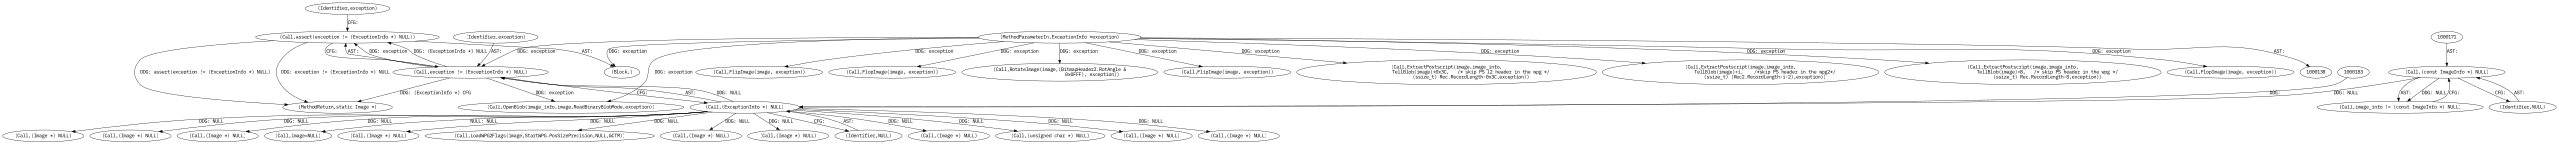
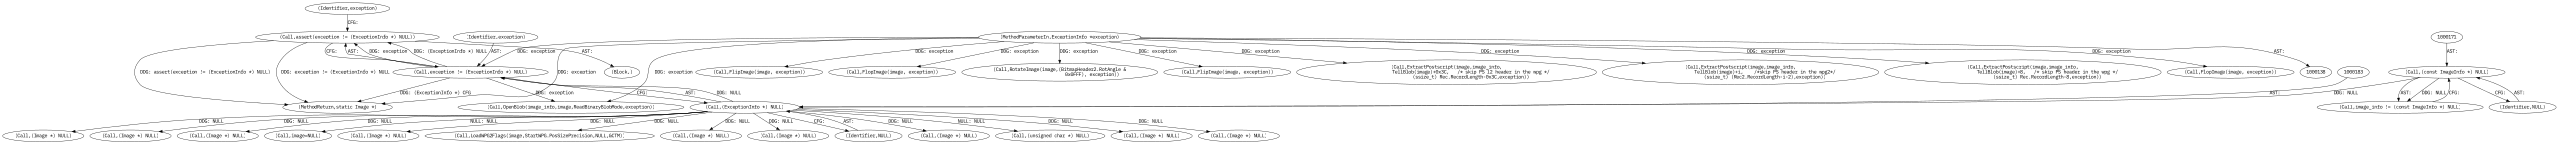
(775, 41) -> (668, 43)
(2276, 93) -> (2276, 93)
(971, 122) -> (971, 122)
